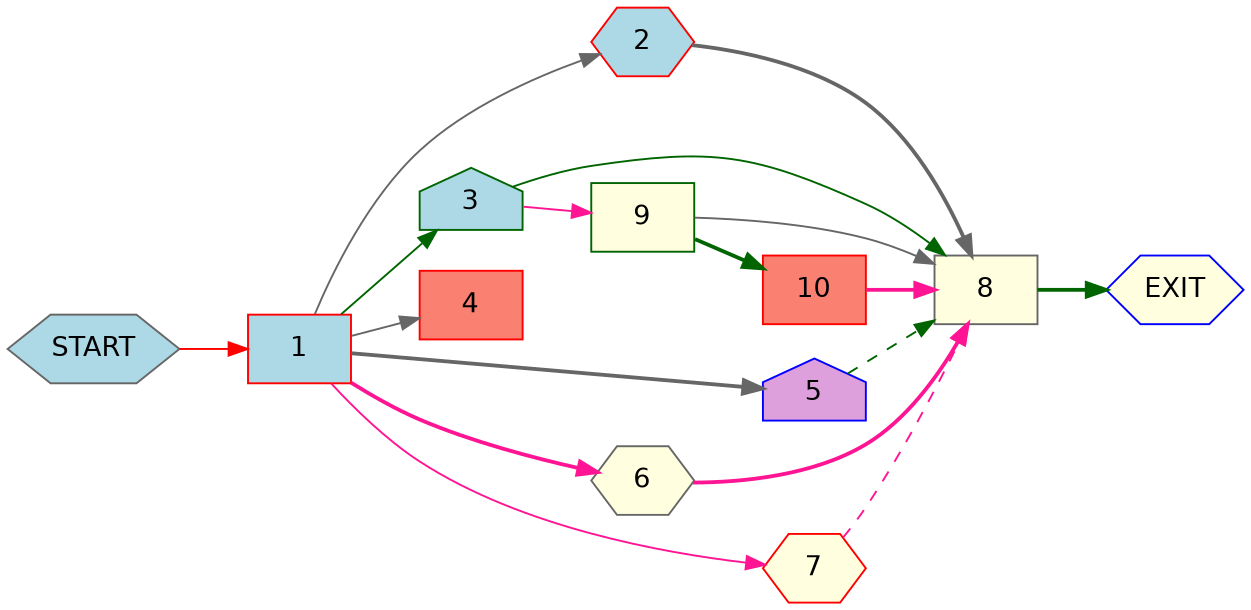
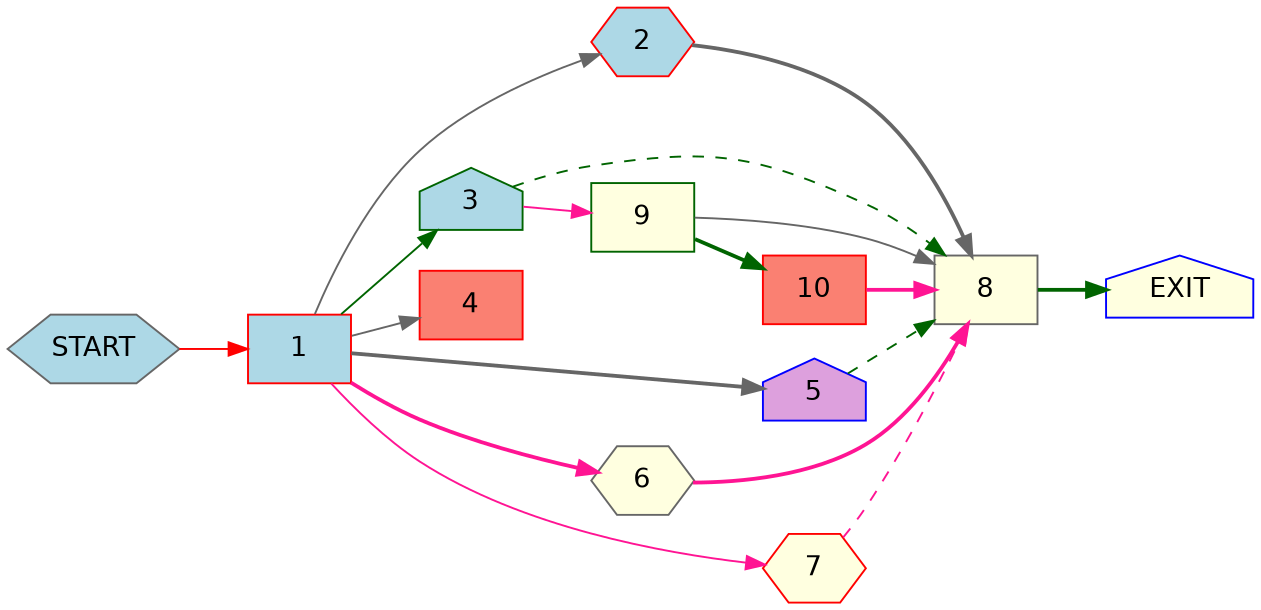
(729, 159) -> (729, 159)
(1175, 290) -> (1180, 290)
